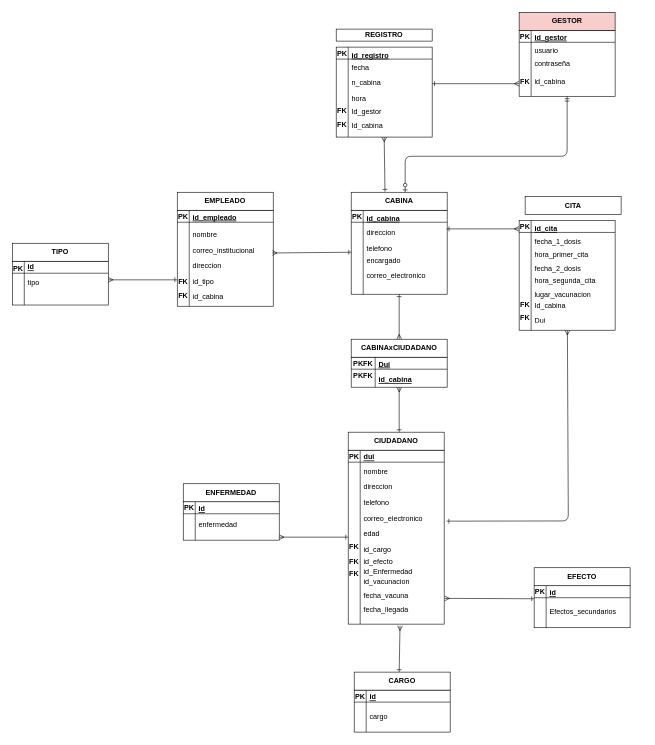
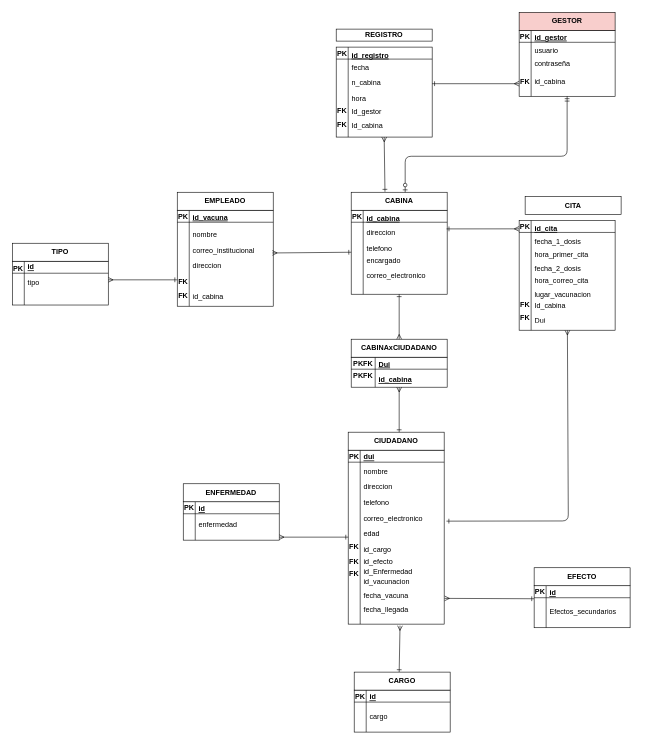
(213, 217) -> (210, 217)
(222, 281) -> none
(568, 281) -> (566, 281)
